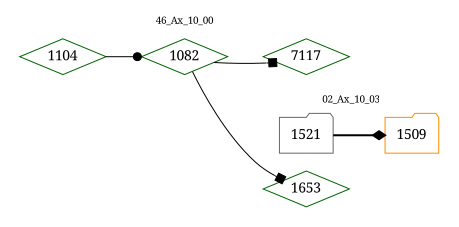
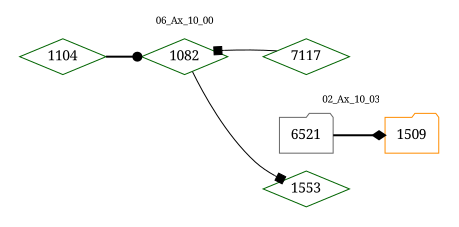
(185, 21) -> (185, 21)
(120, 57) -> (120, 57)
(240, 63) -> (250, 50)
(306, 135) -> (306, 135)
(306, 189) -> (306, 189)
